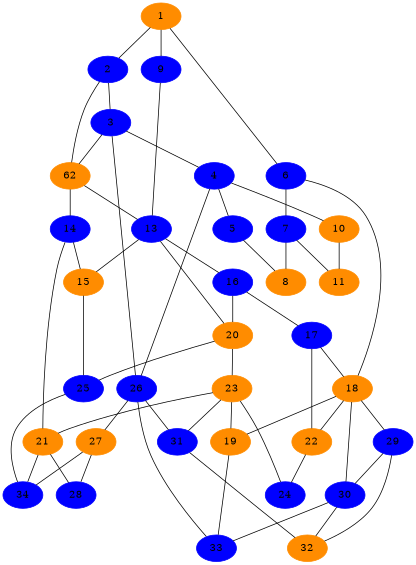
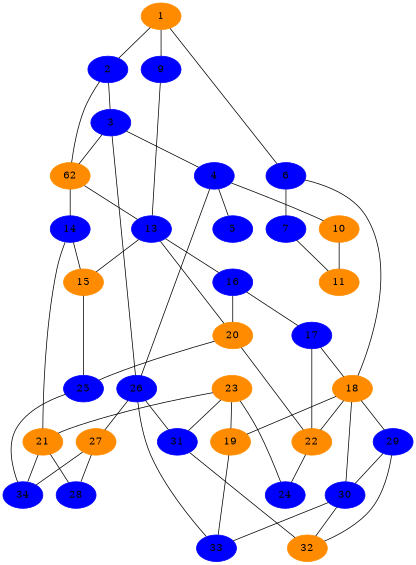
(286, 282) -> none
(232, 362) -> (272, 389)
